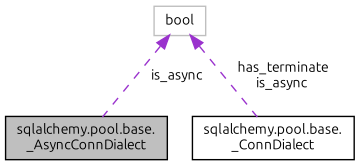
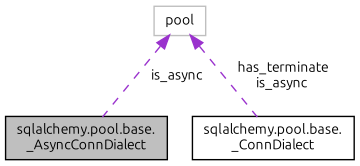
(180, 21) -> (180, 21)
